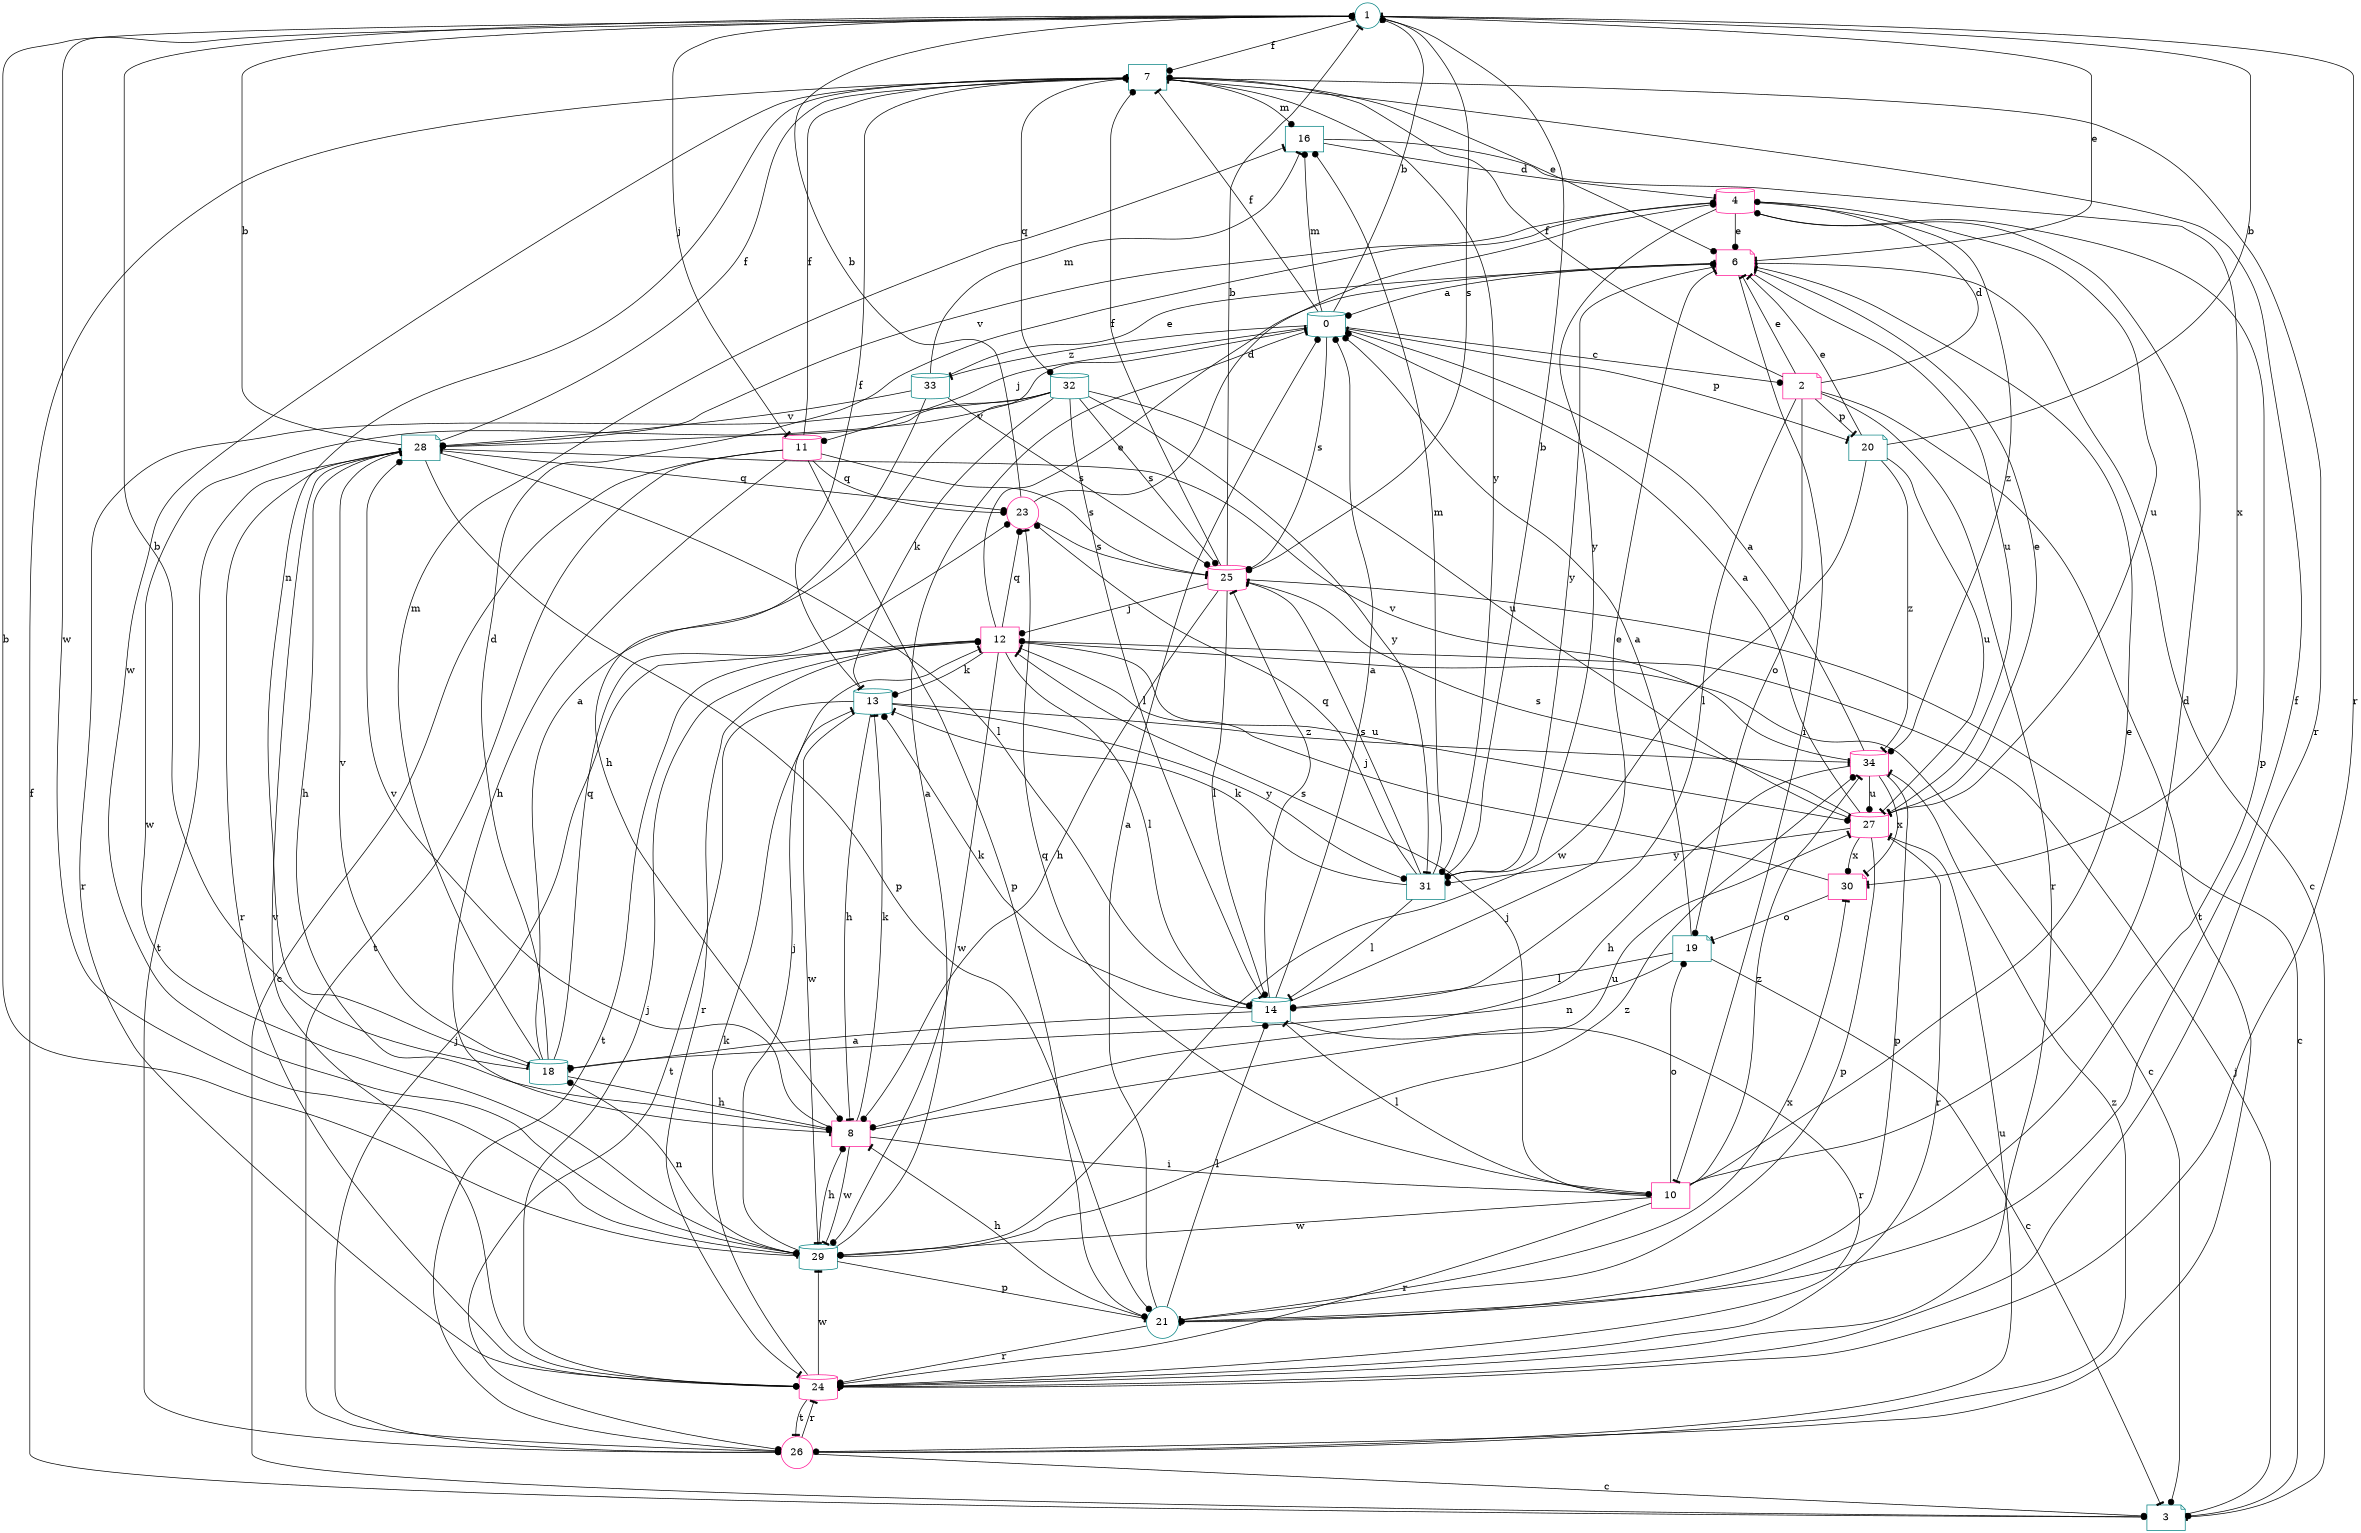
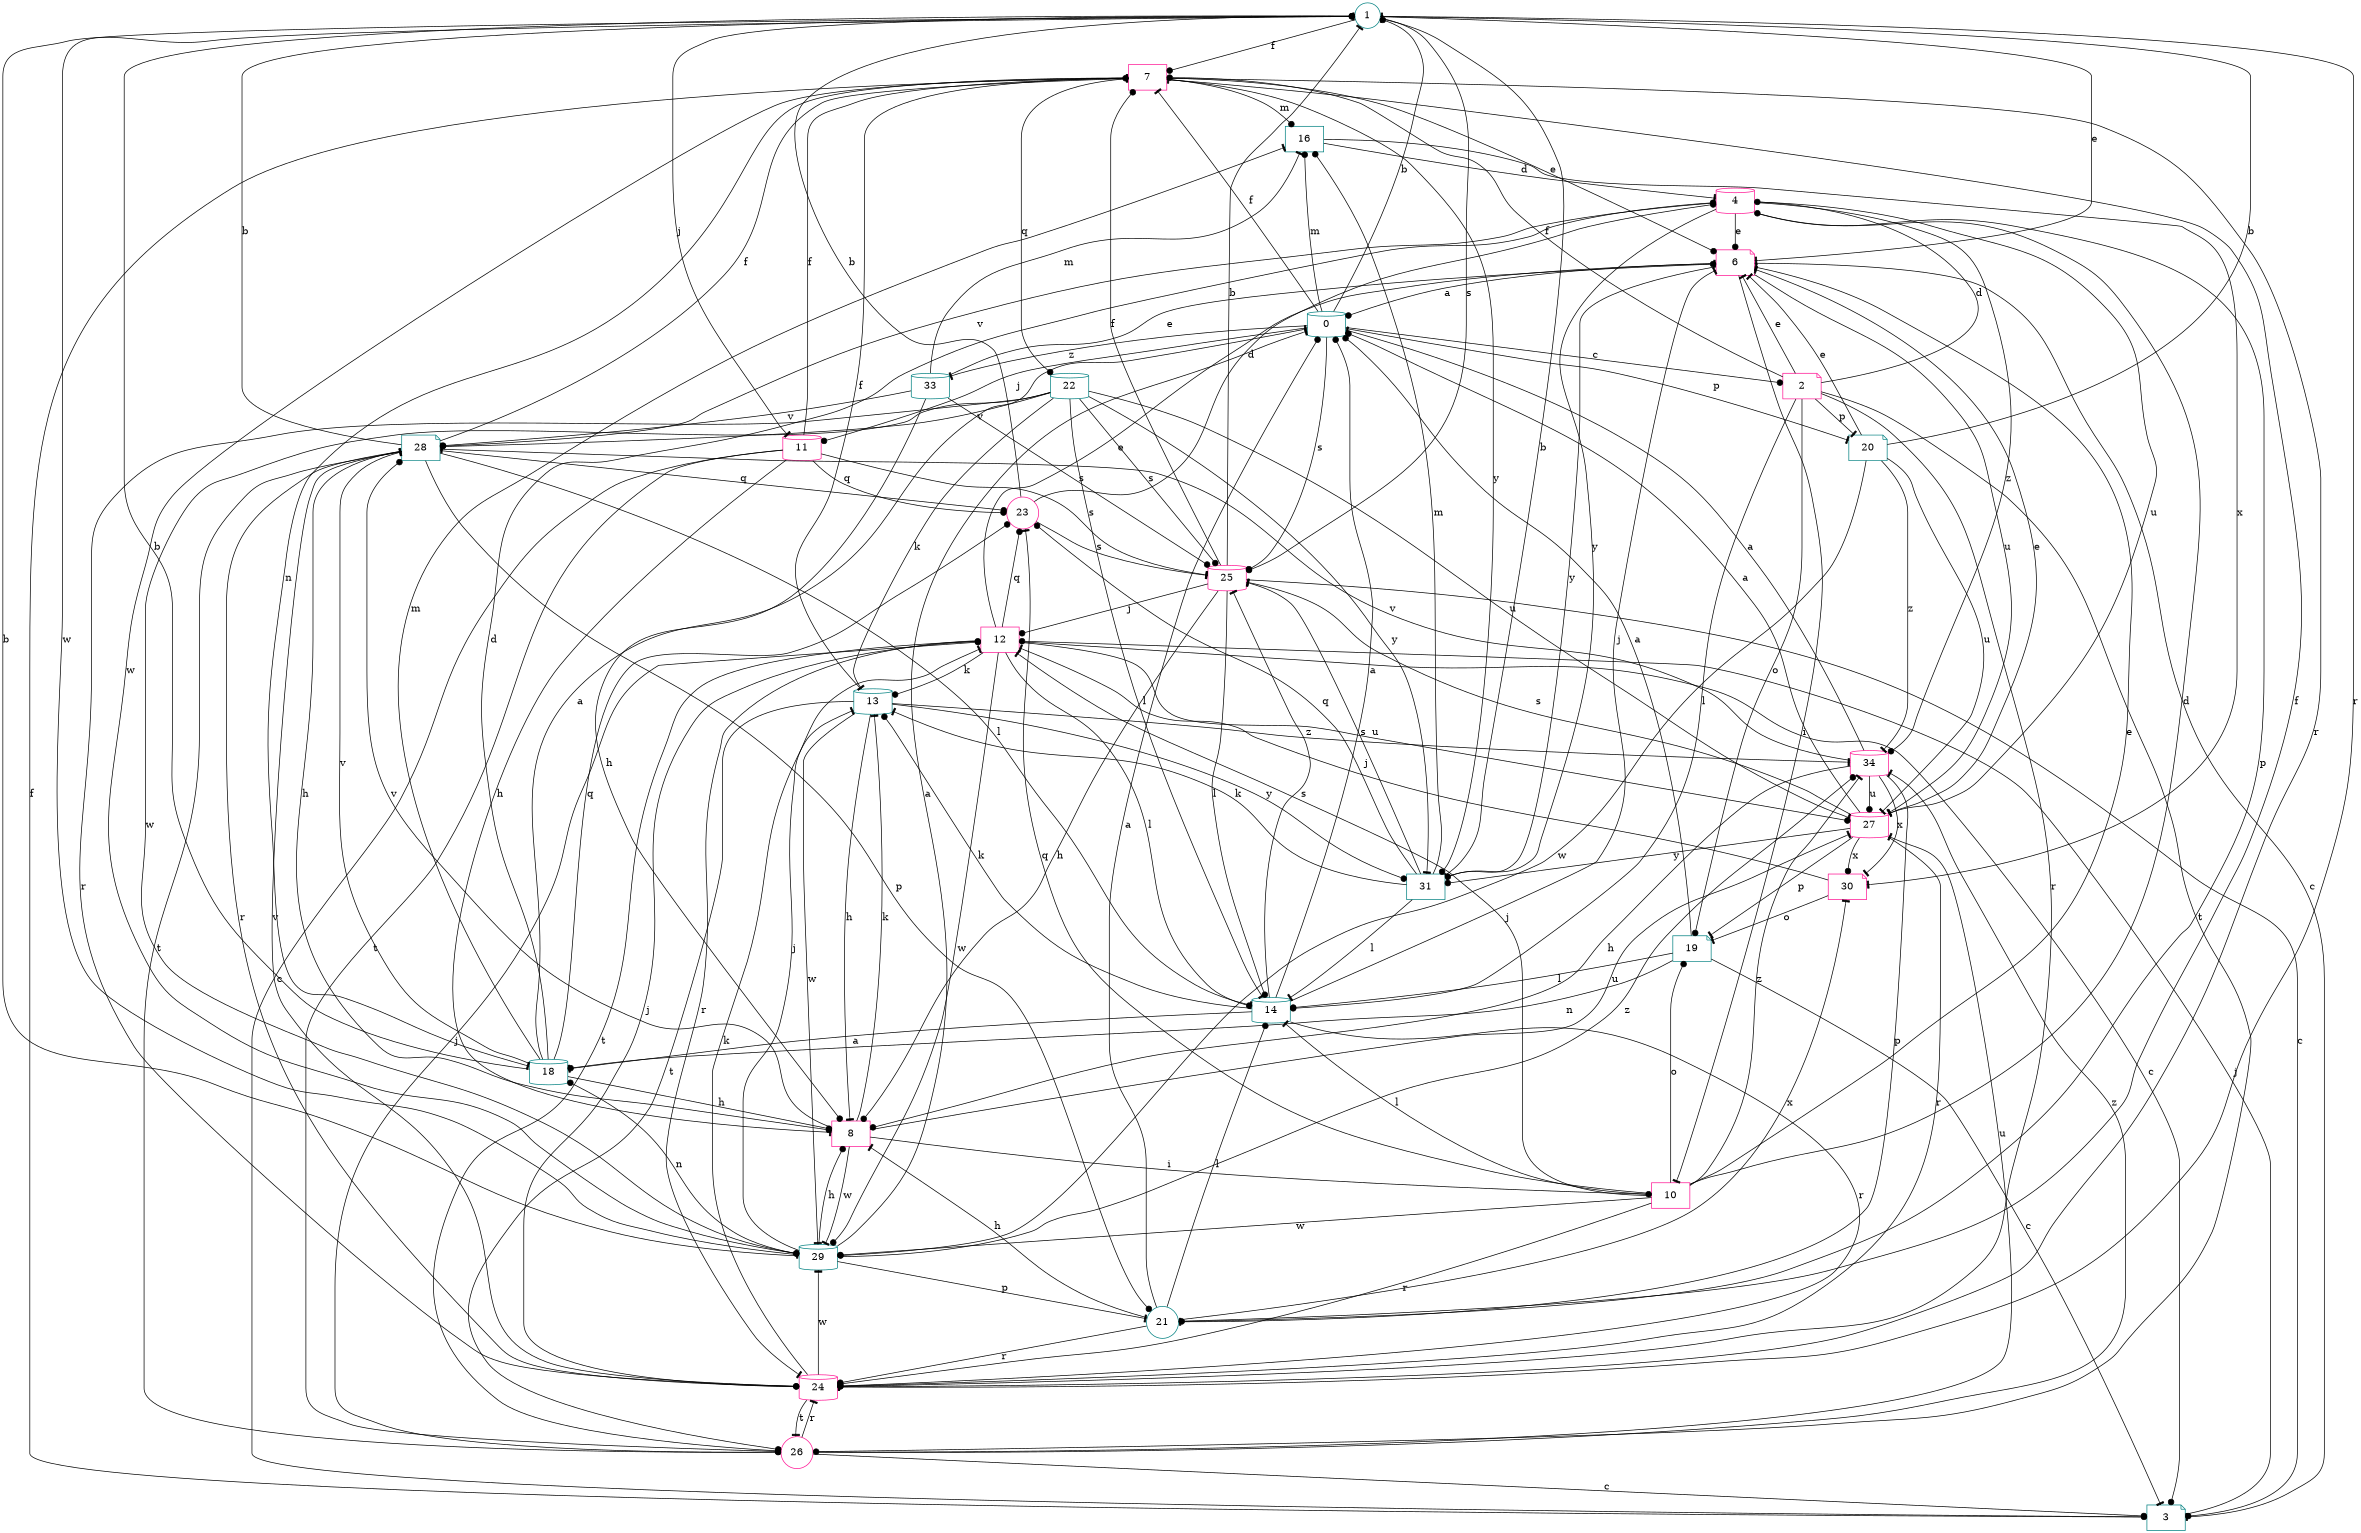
(1148, 77) -> (1148, 77)
(1070, 386) -> (1070, 386)
(1619, 640) -> (1619, 640)
(1005, 883) -> none
(1663, 1245) -> (1790, 881)
